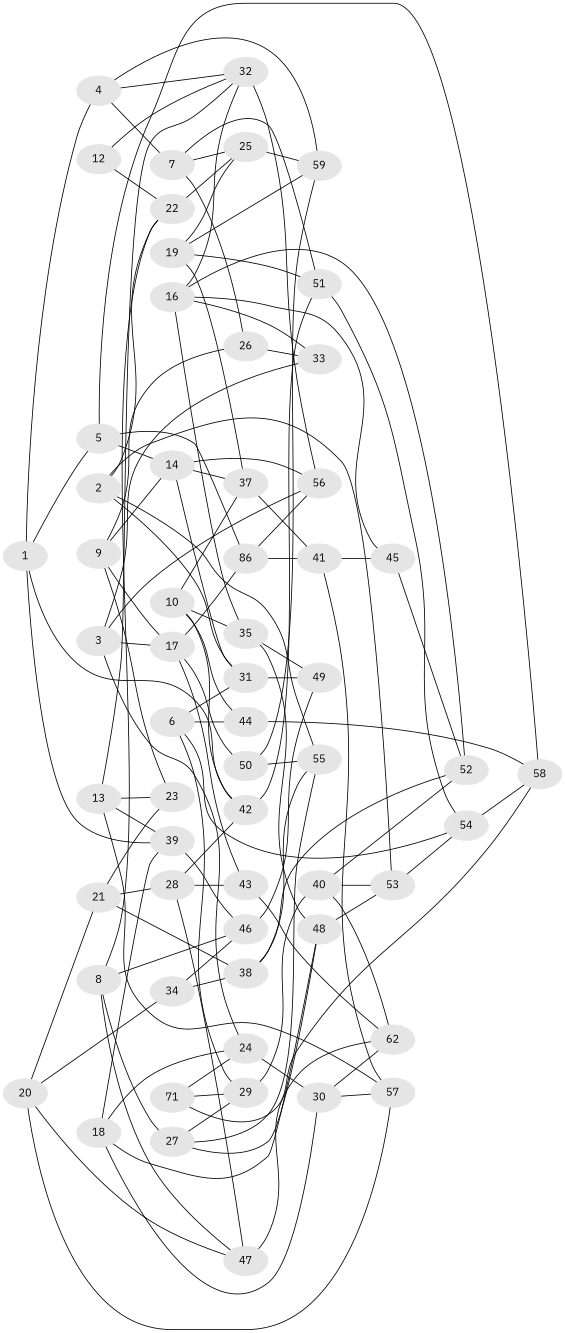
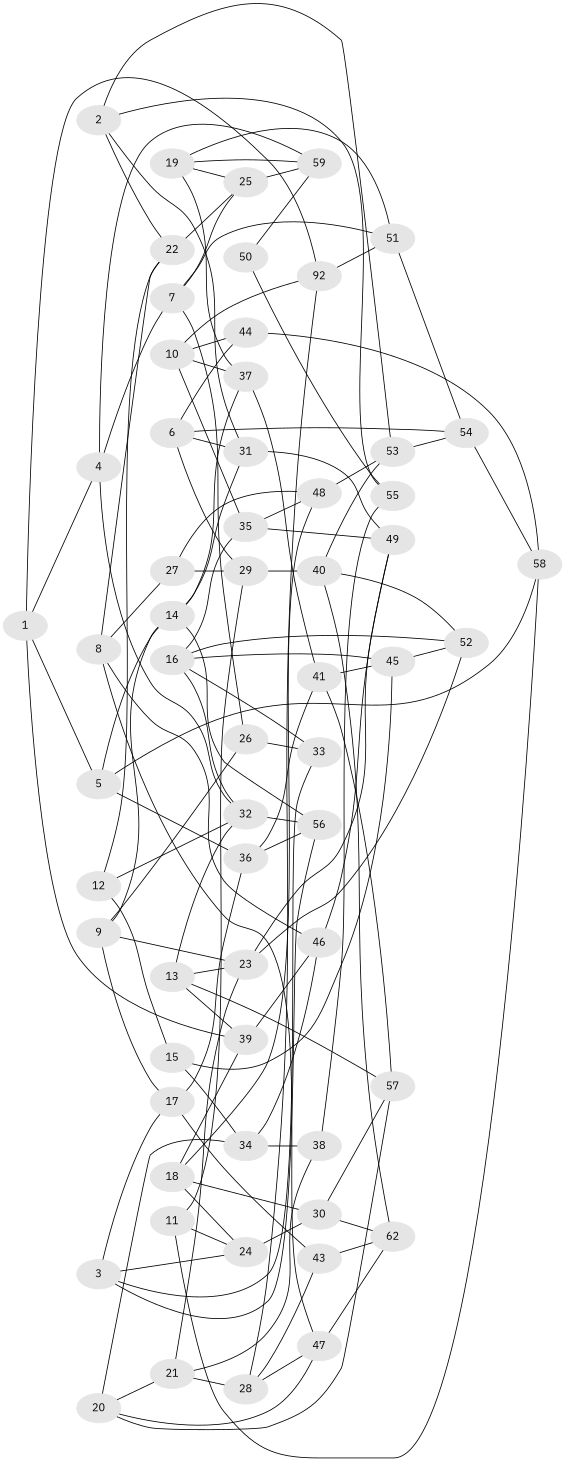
(246, 559) -> (246, 858)
(204, 694) -> none
none -> (365, 770)
(246, 810) -> (319, 276)
(321, 839) -> (388, 825)
(293, 986) -> none
none -> (172, 1058)
(172, 1098) -> (172, 1221)
